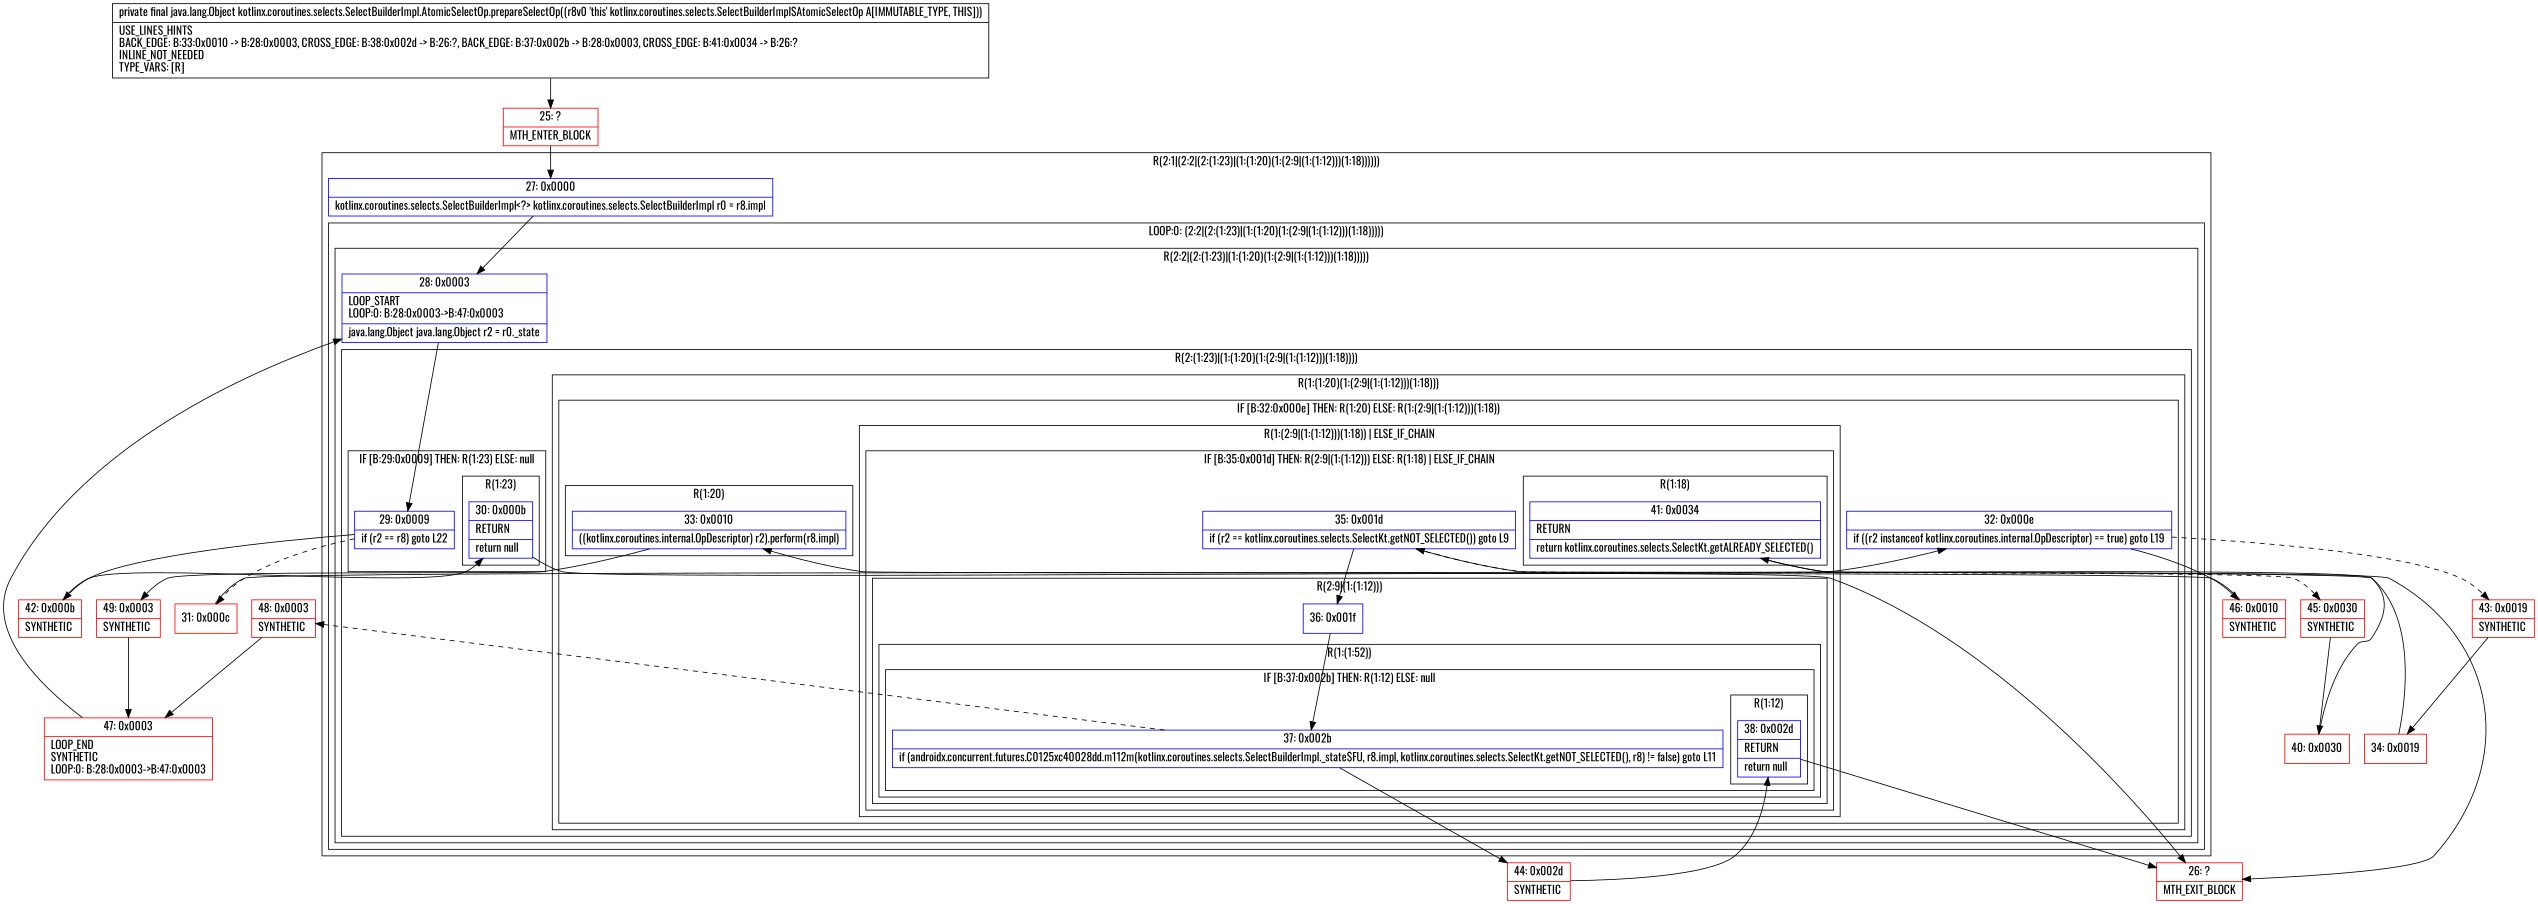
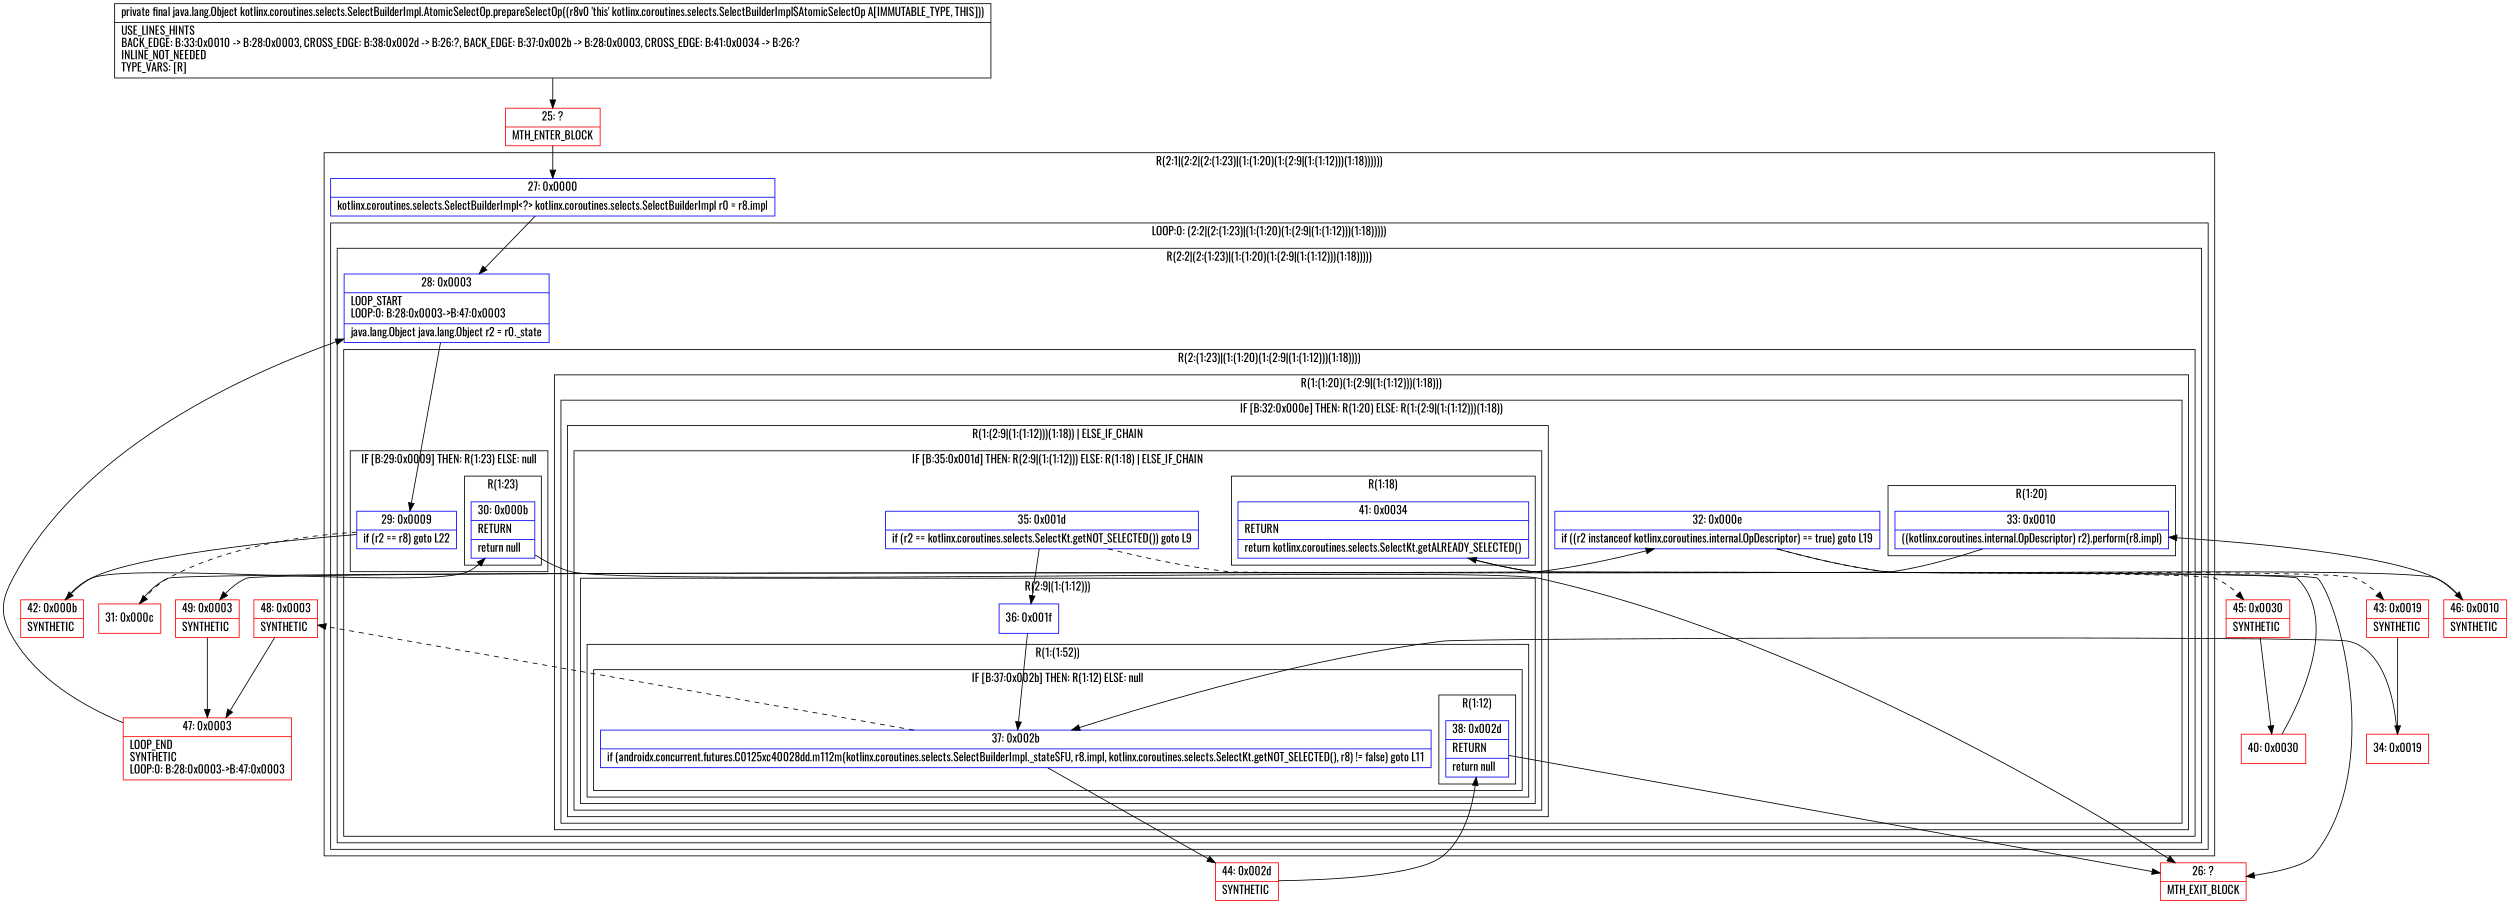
(1979, 573) -> (1764, 638)
